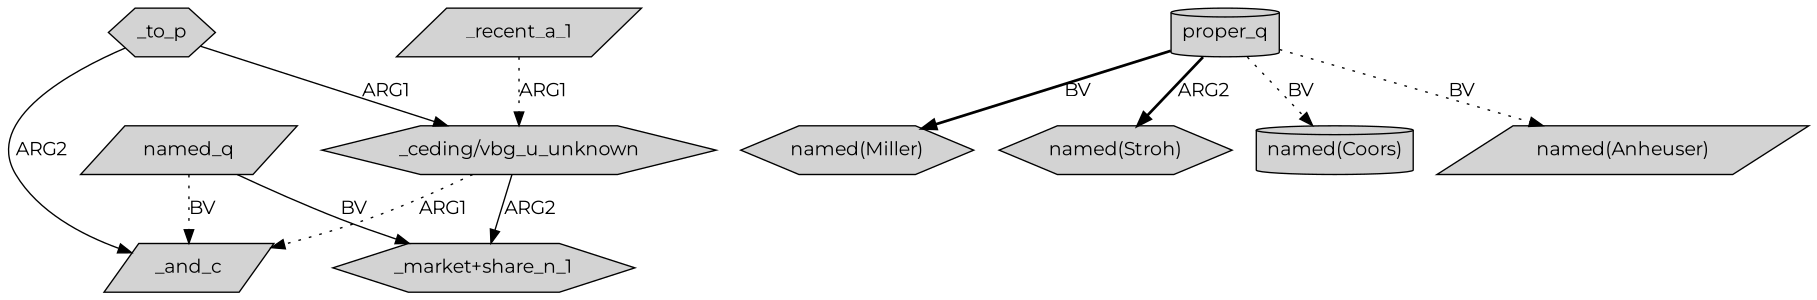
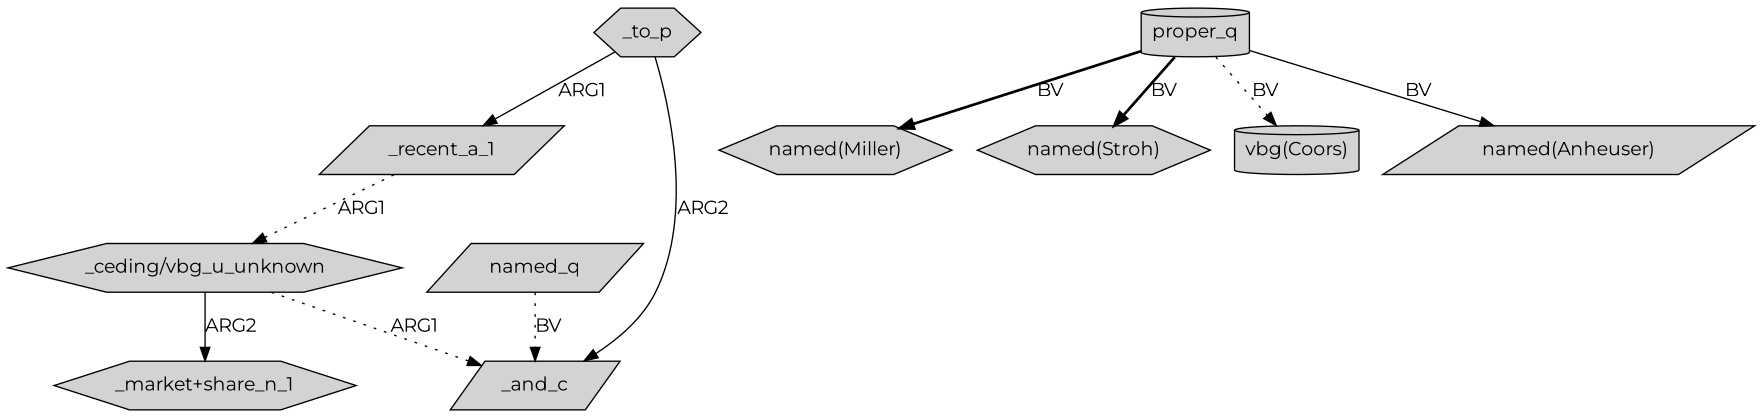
(317, 84) -> (555, 86)
(1405, 86) -> (1365, 86)
(1204, 91) -> (1164, 91)
(1335, 150) -> (1297, 150)
(316, 209) -> none
